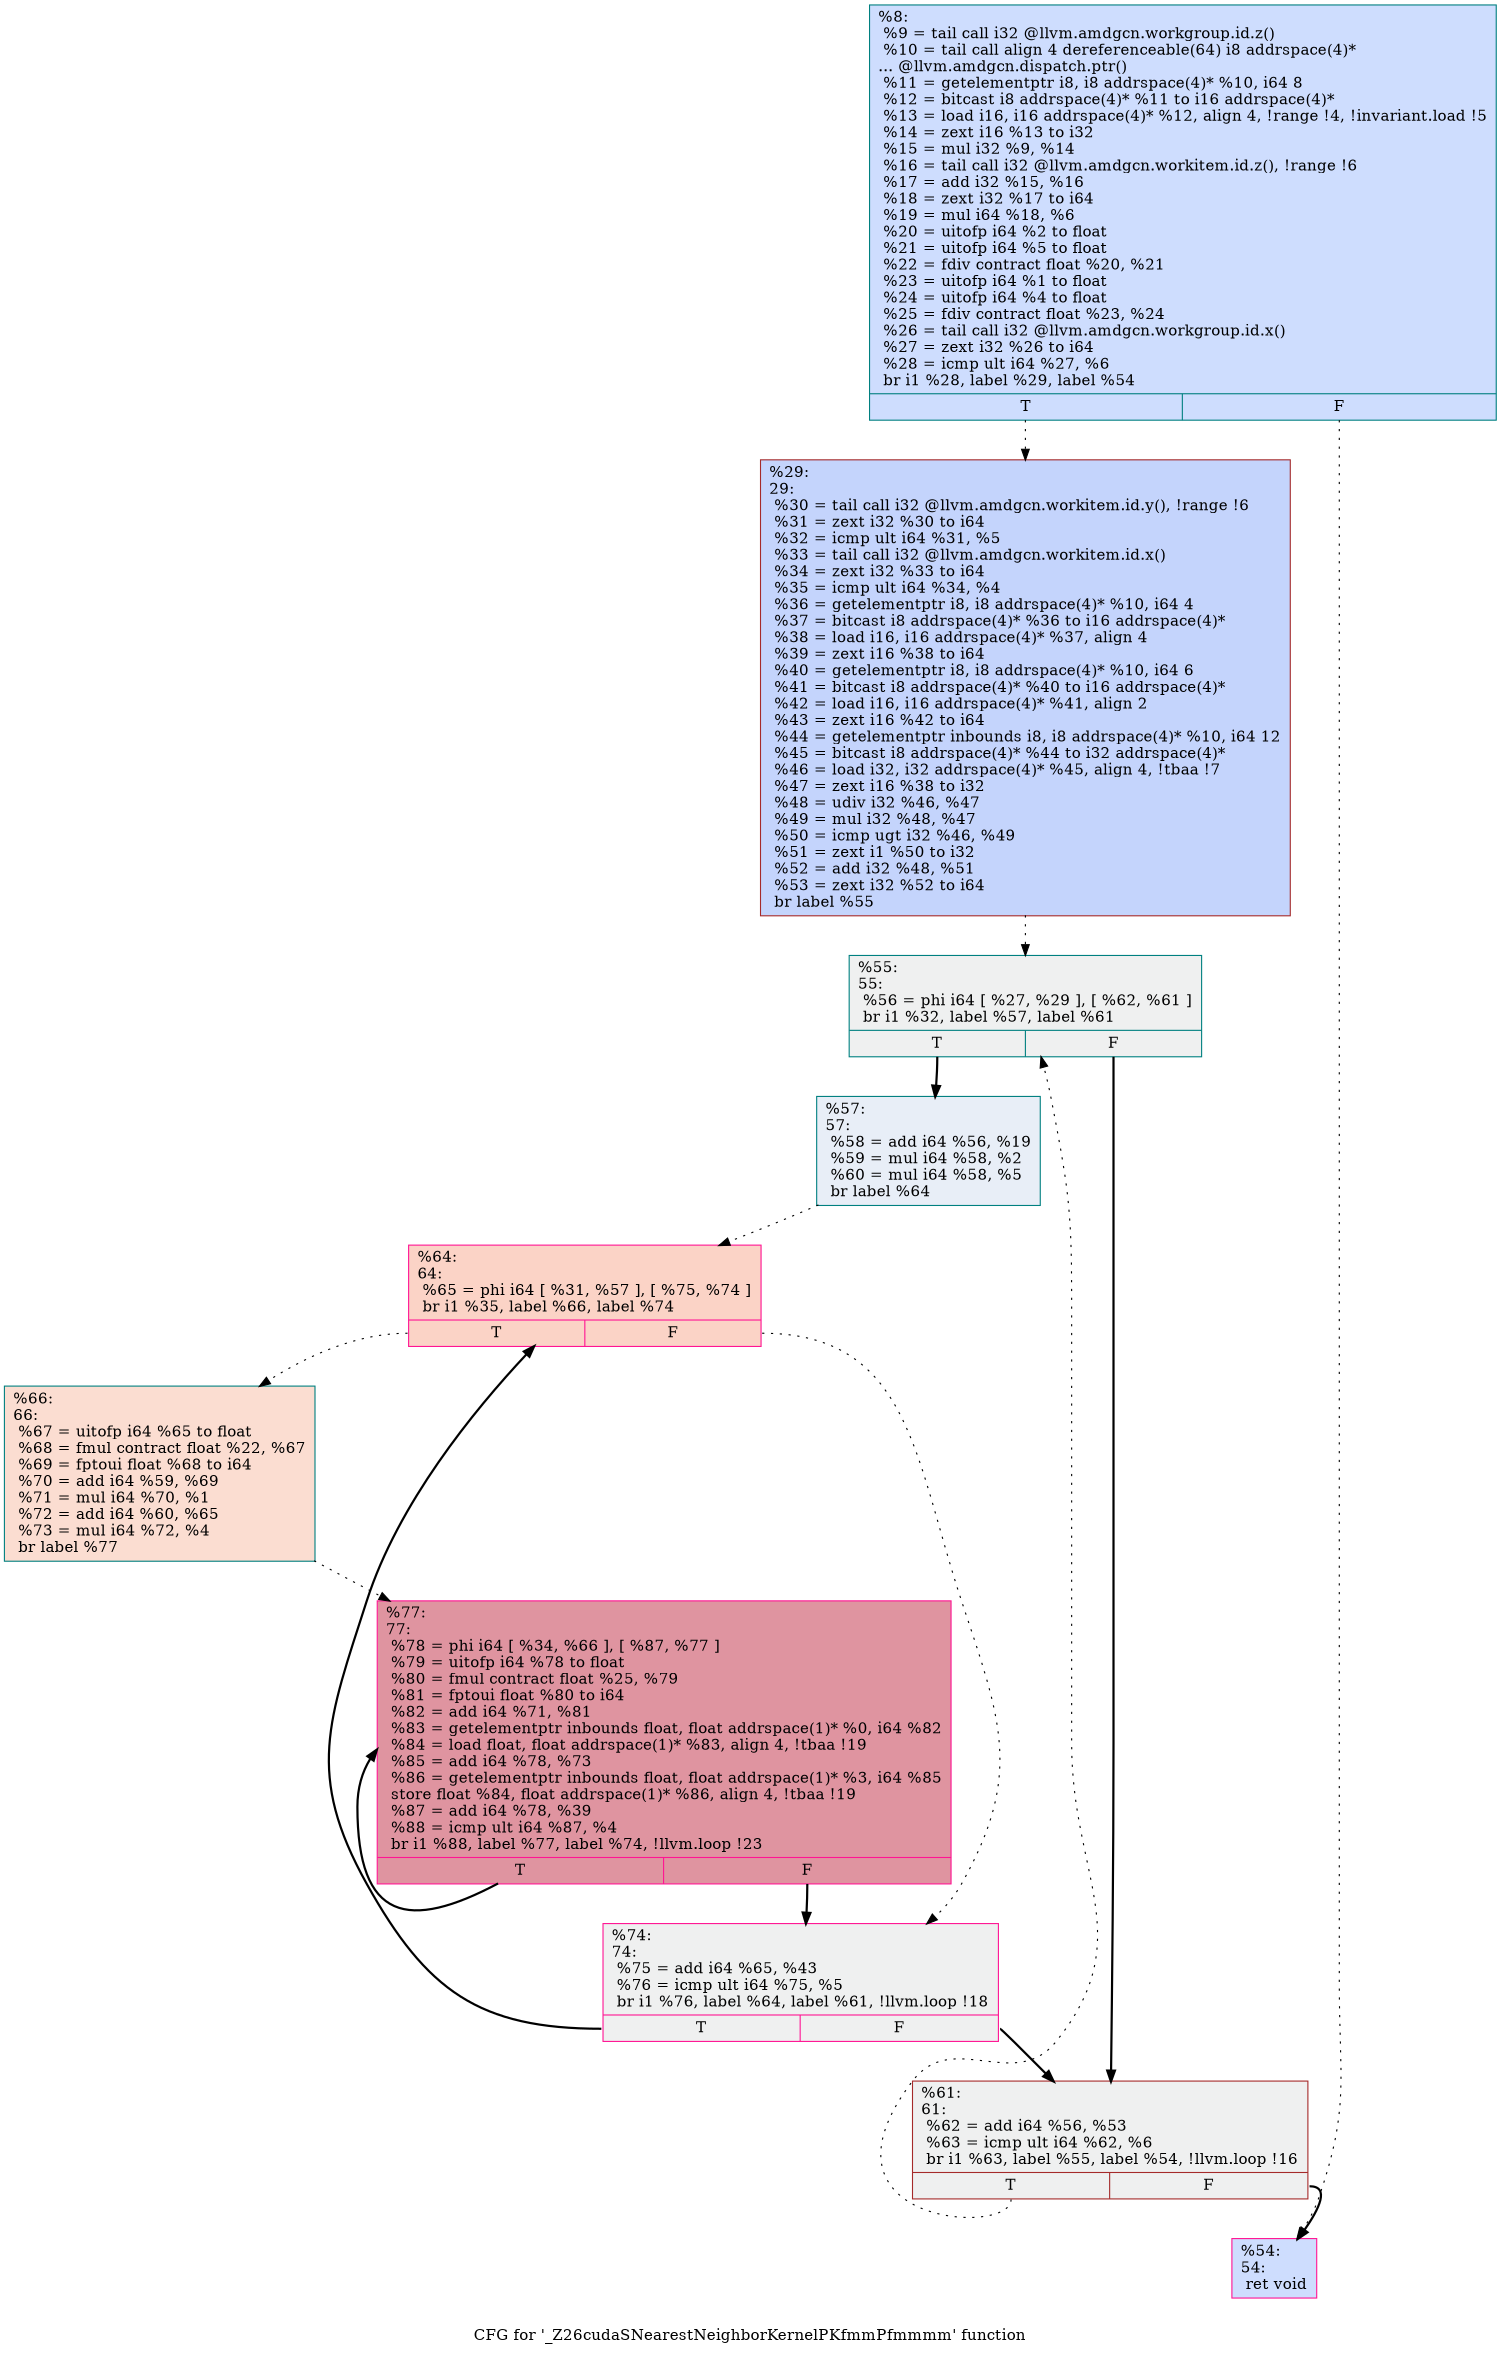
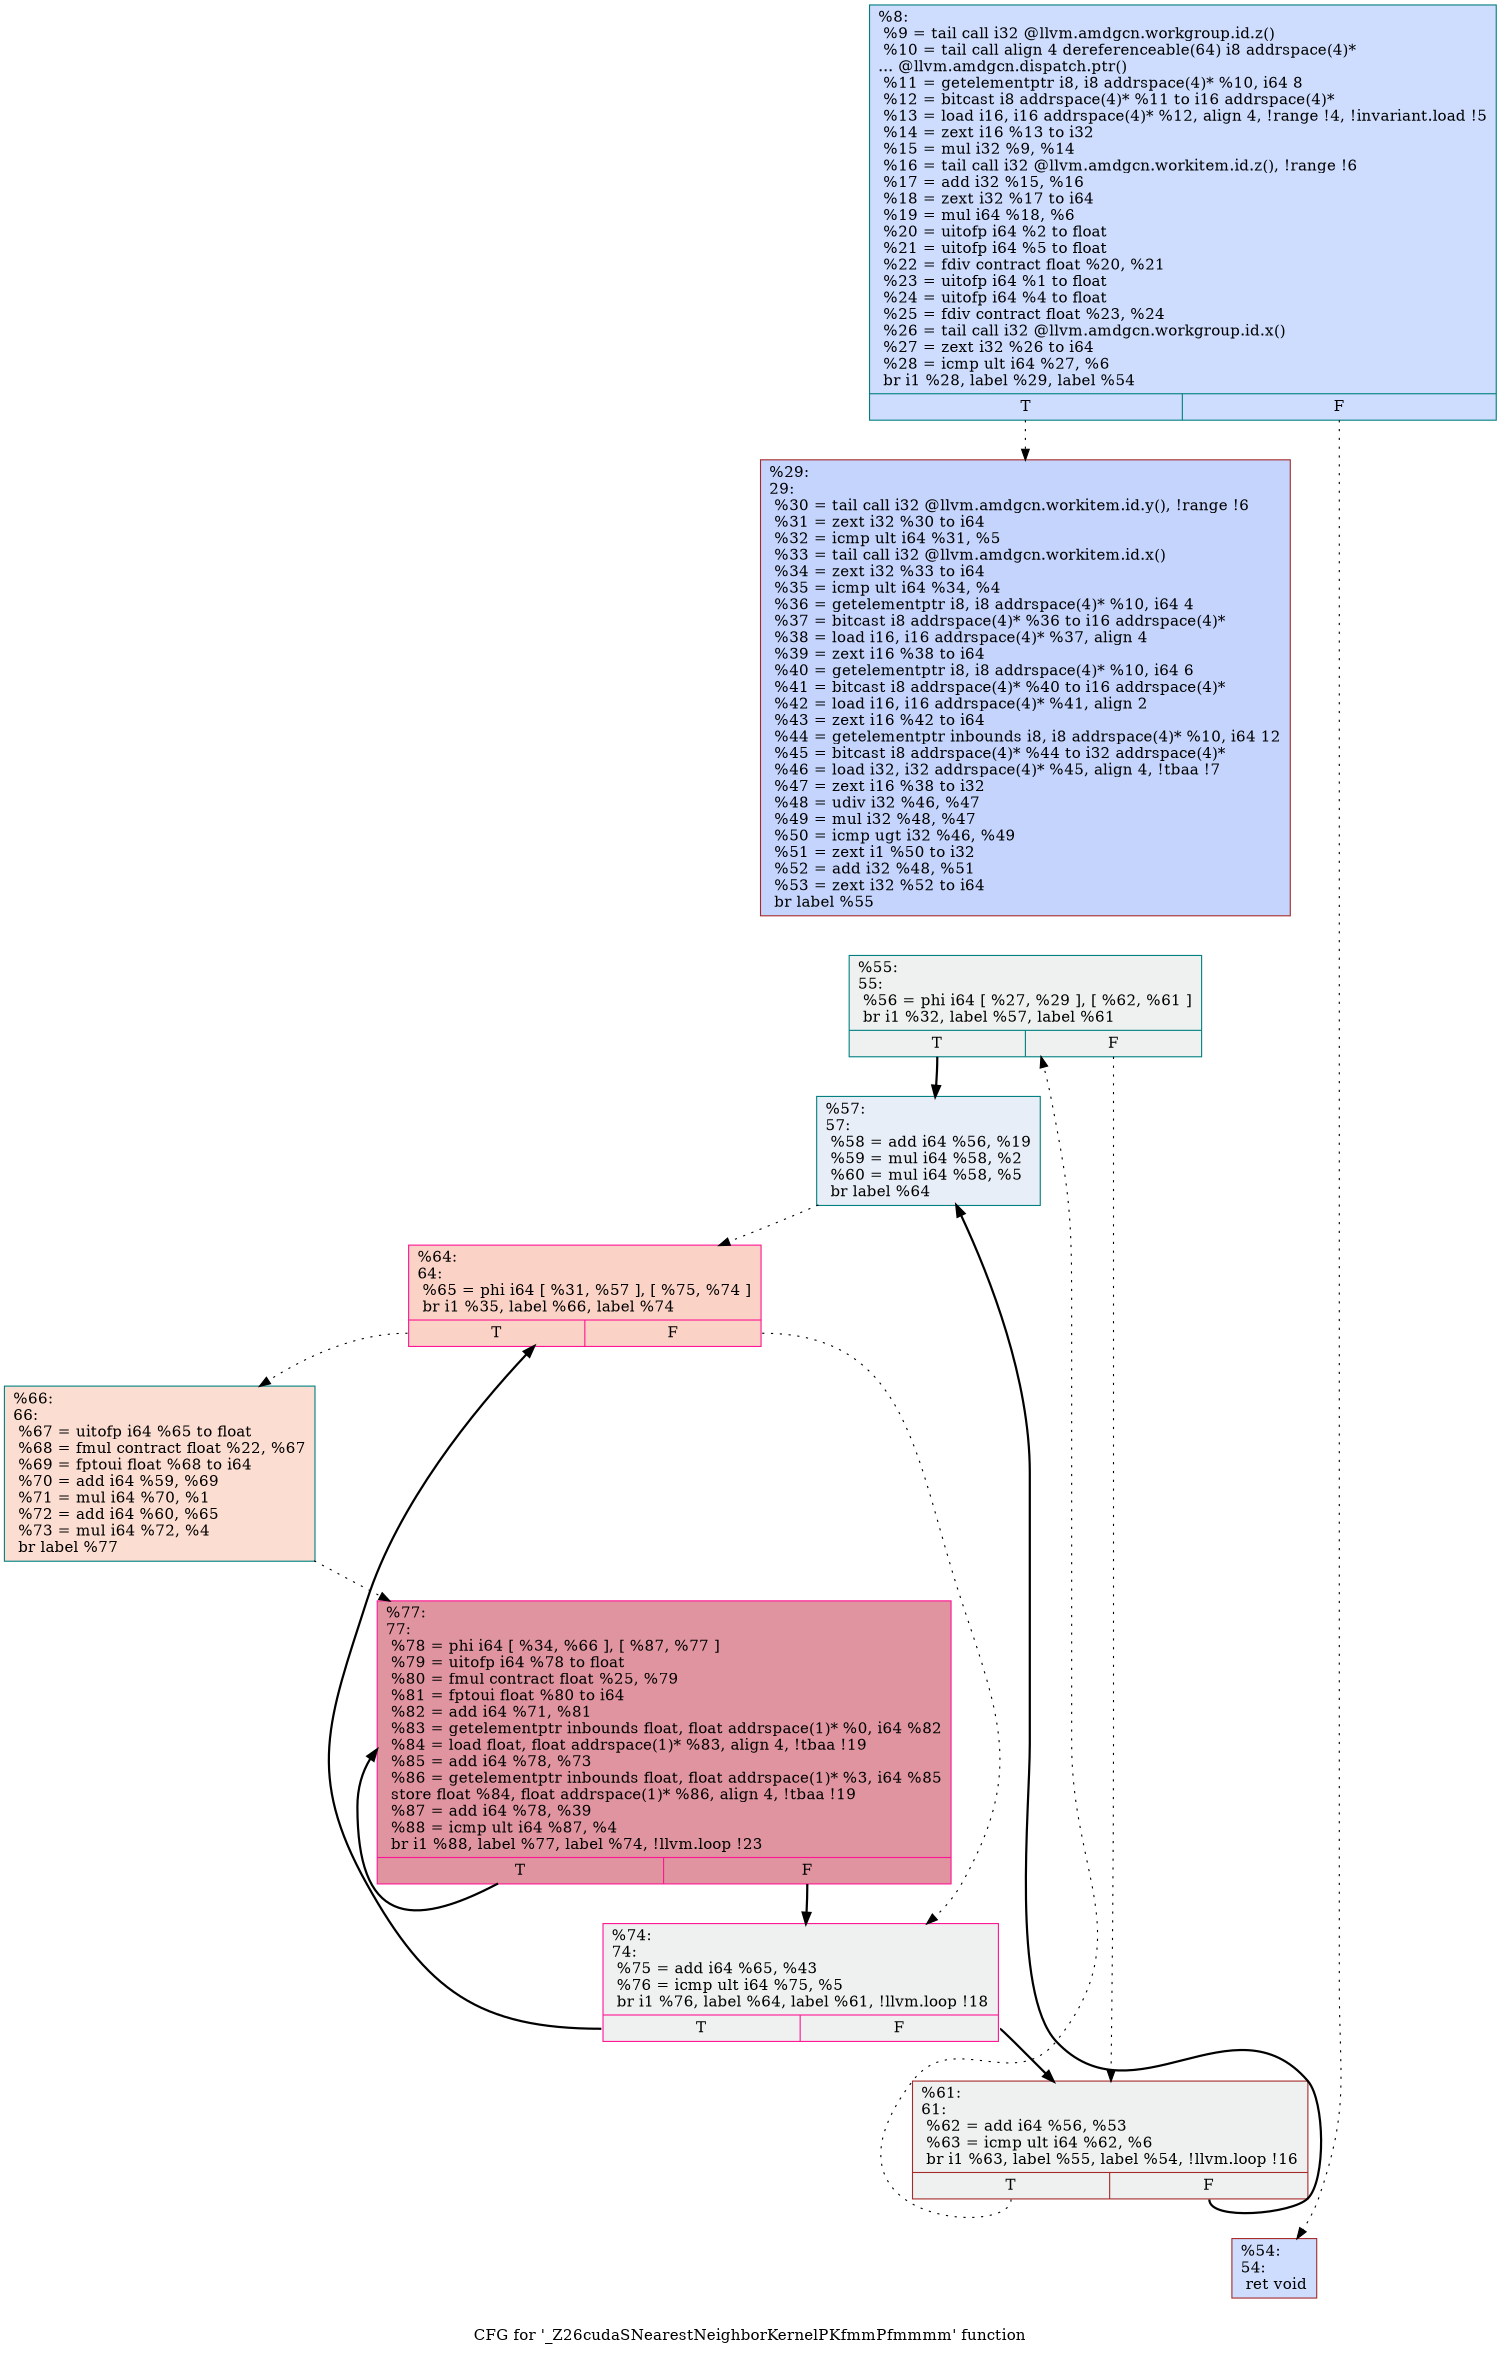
(1025, 930) -> none
(1114, 1564) -> (1114, 1564)
(1318, 2206) -> (1026, 1875)
(1274, 2268) -> (1274, 2268)
